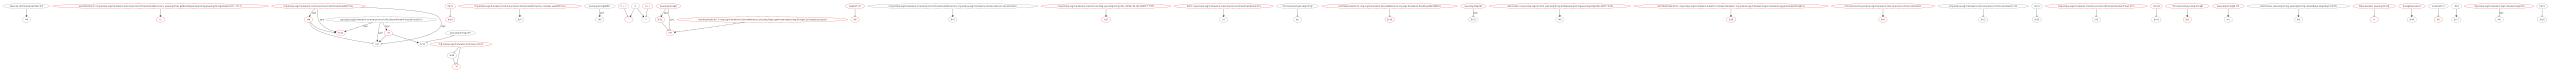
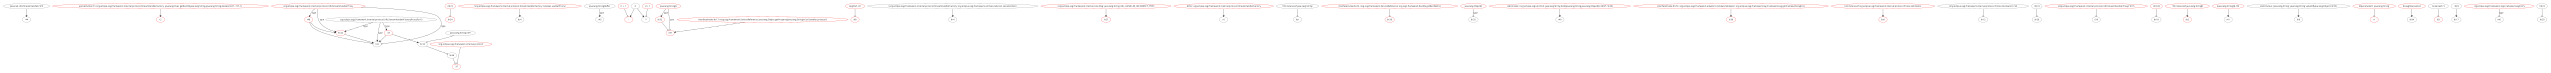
none -> (358, 38)
(457, 49) -> (436, 50)
